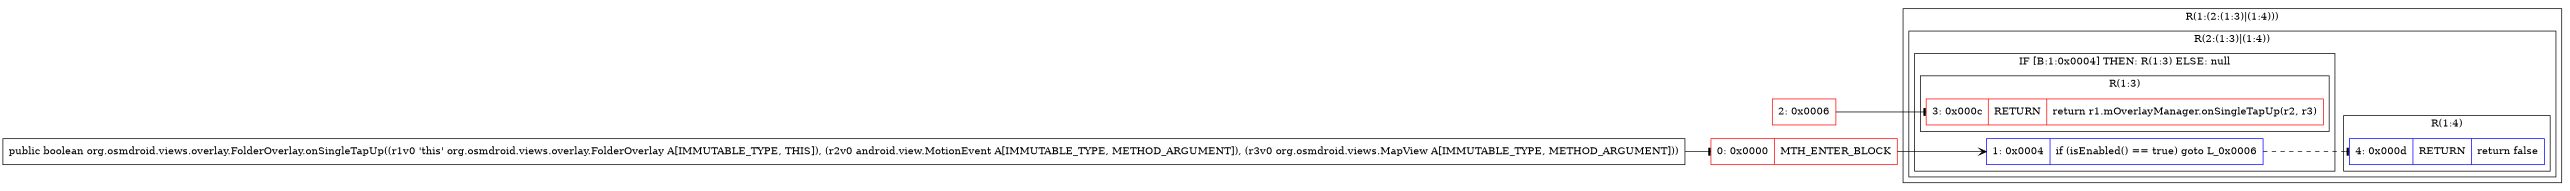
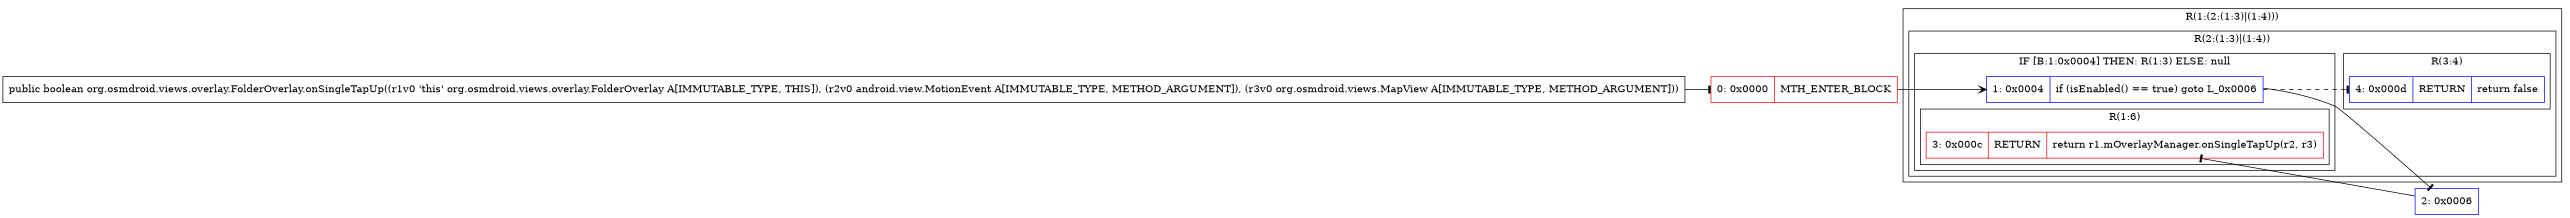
(2125, 84) -> (2125, 117)
(1804, 112) -> (2447, 202)
none -> (2354, 121)
(2447, 124) -> (2447, 62)
